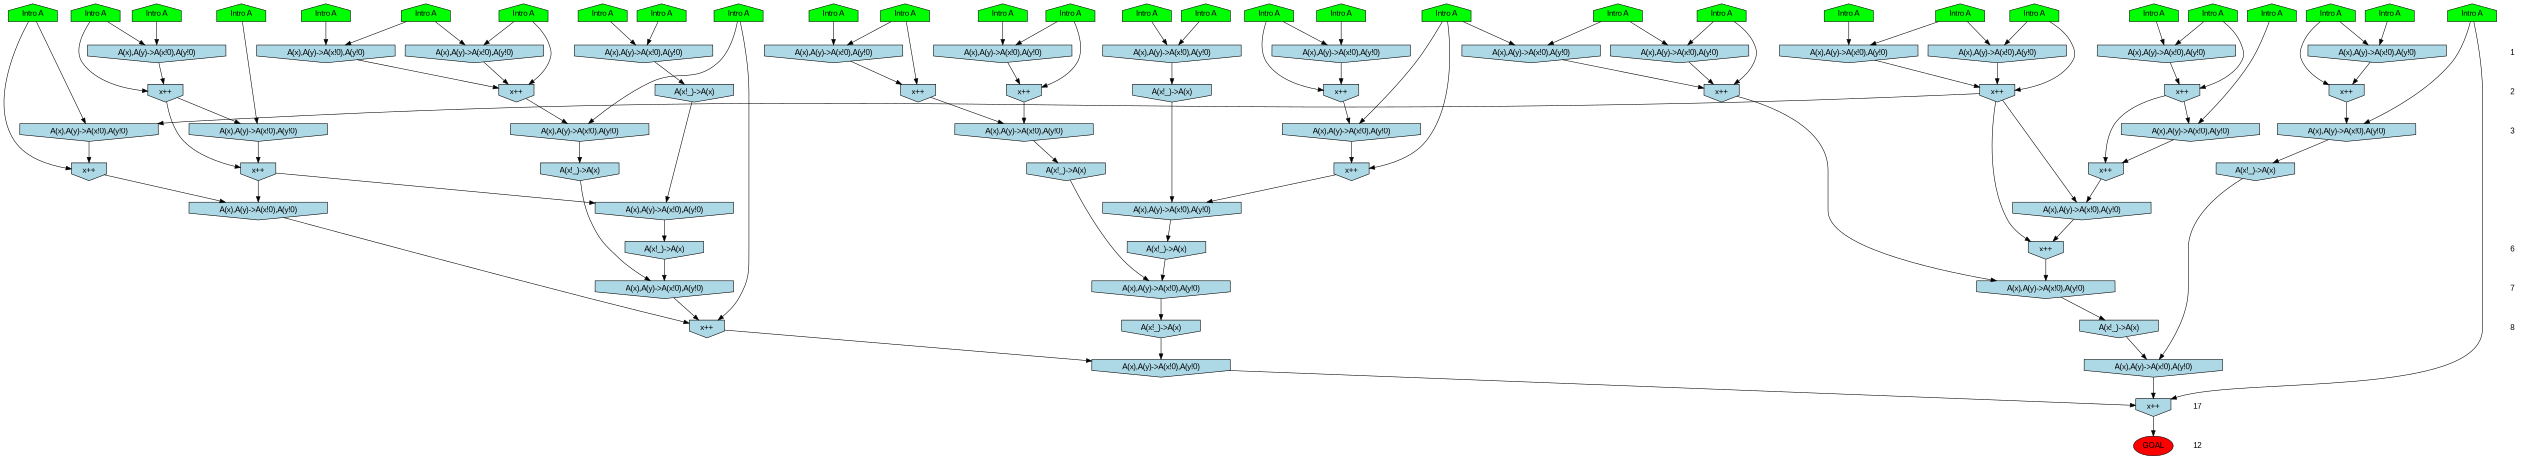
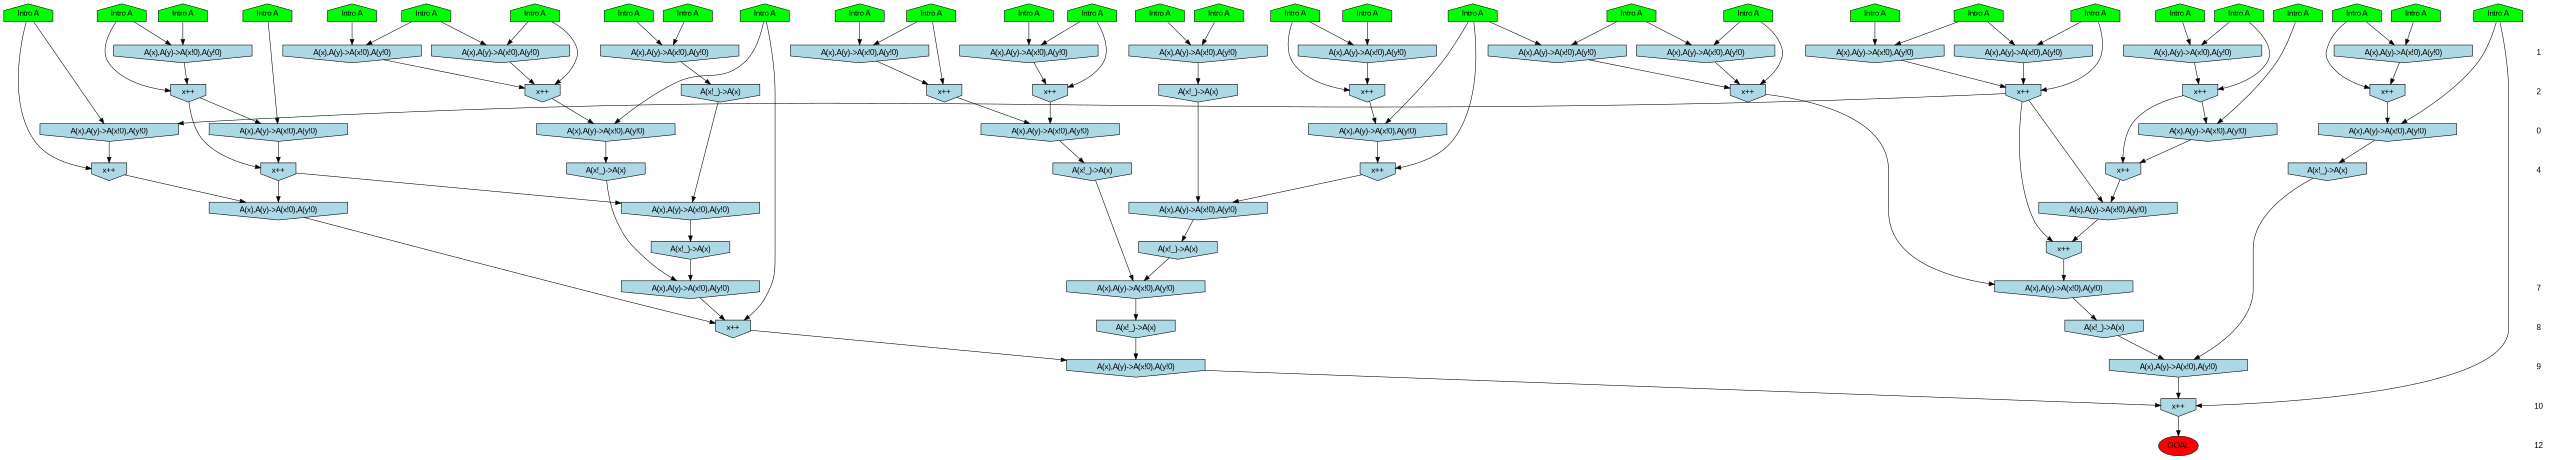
(2513, 132) -> (2539, 132)
none -> (2539, 171)
(2513, 249) -> none
none -> (2539, 367)
(2198, 407) -> (2539, 407)
